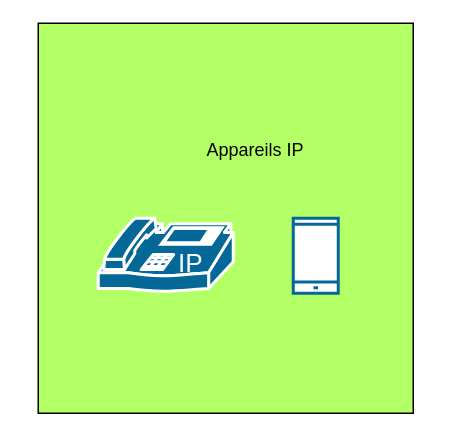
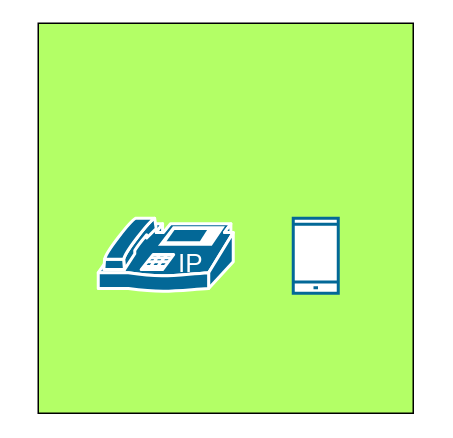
(256, 151) -> none
